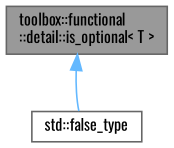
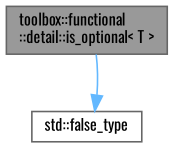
(76, 91) -> (98, 75)
